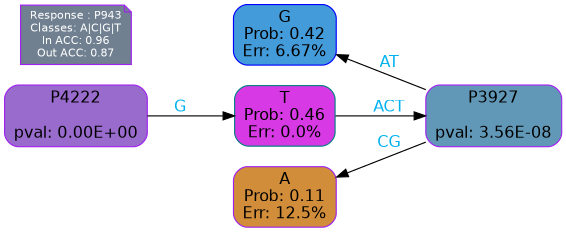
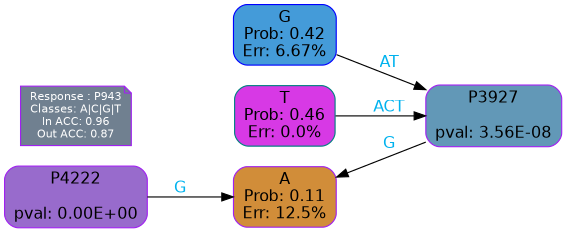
(387, 74) -> (376, 70)
(185, 116) -> (184, 197)
(389, 143) -> (389, 144)
